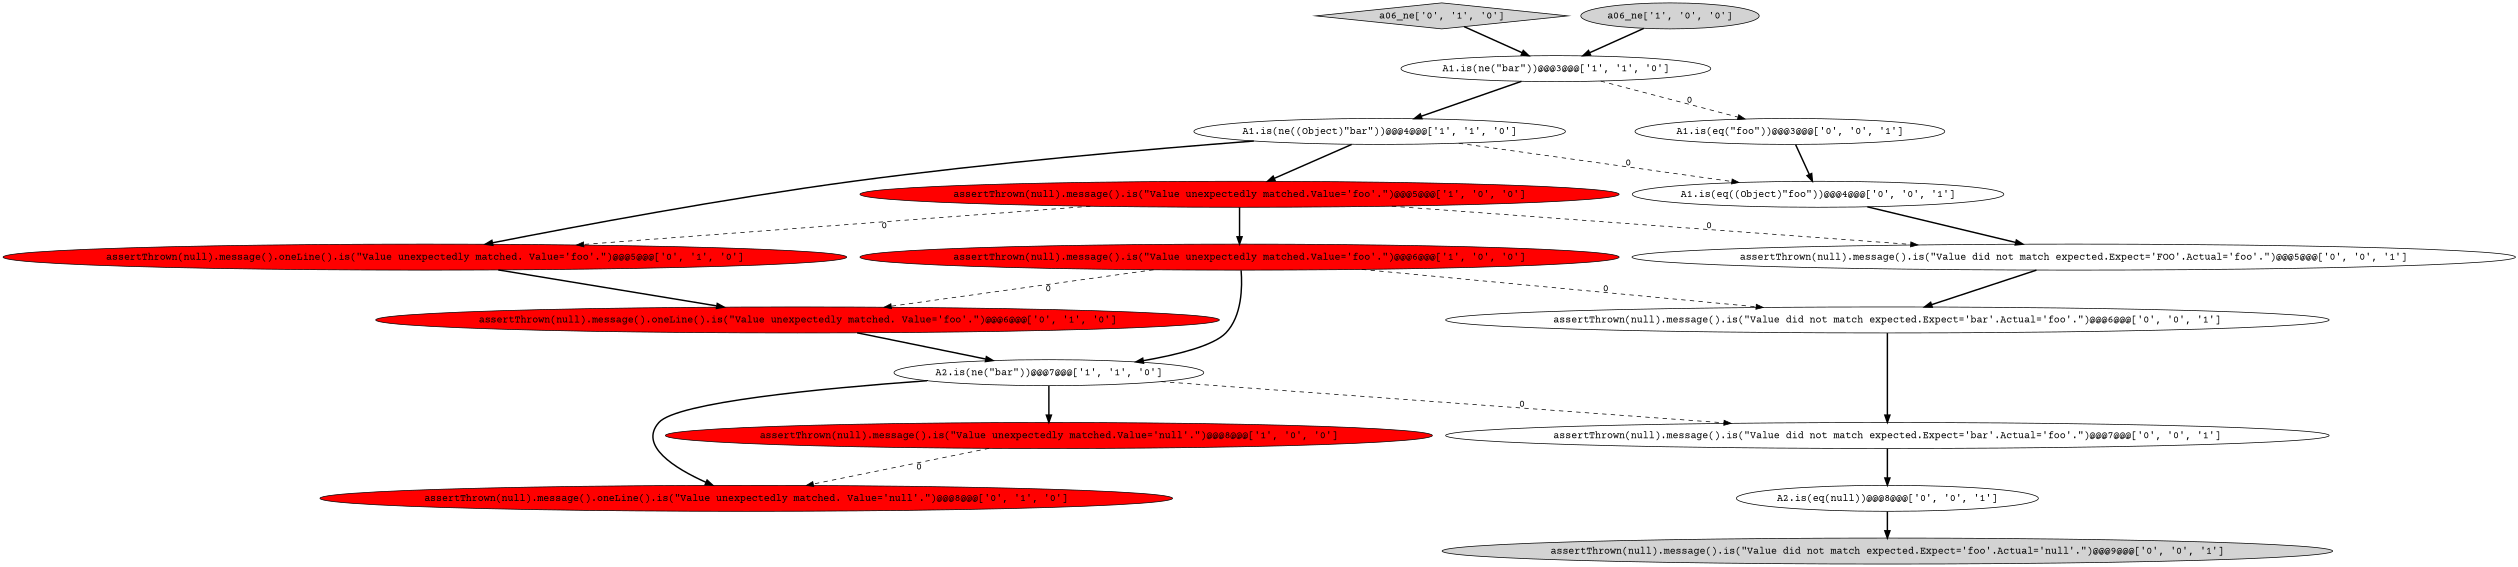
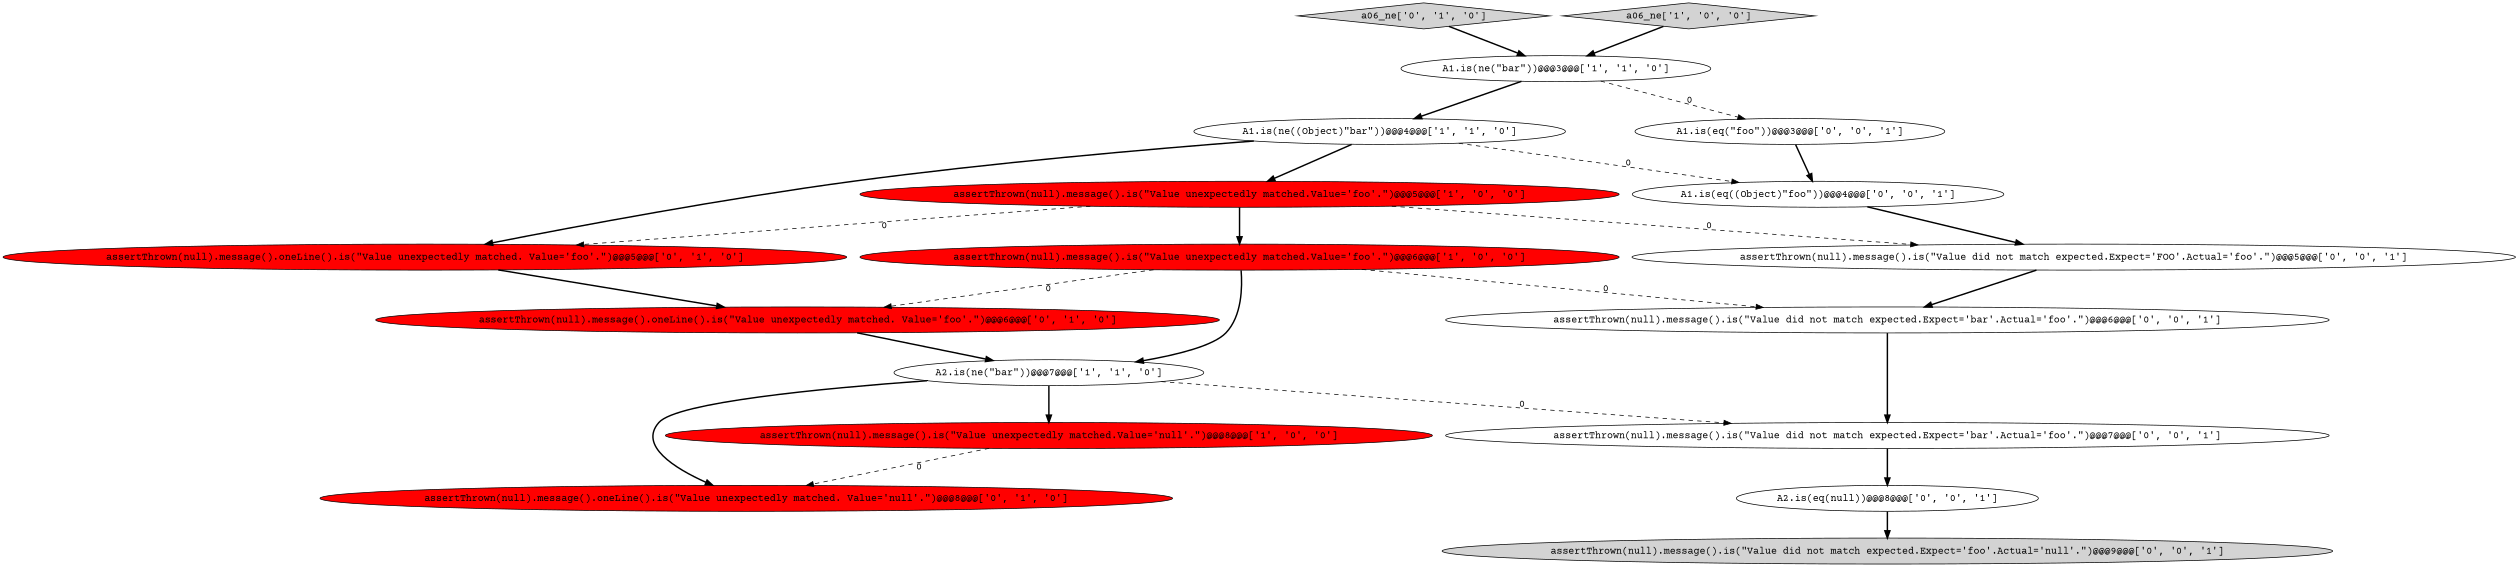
(1670, 16) -> (1689, 16)
